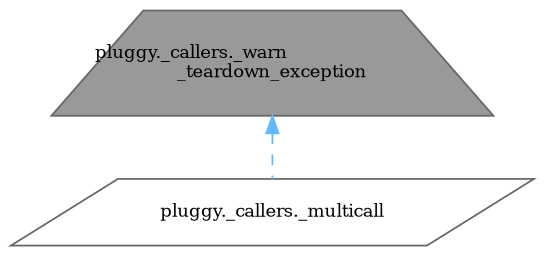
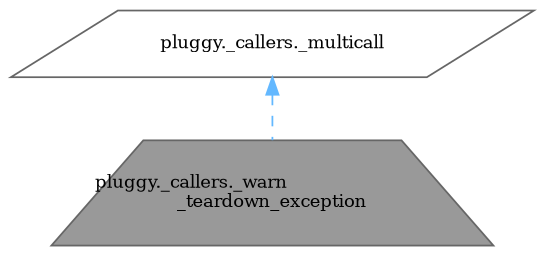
(272, 156) -> (272, 117)
